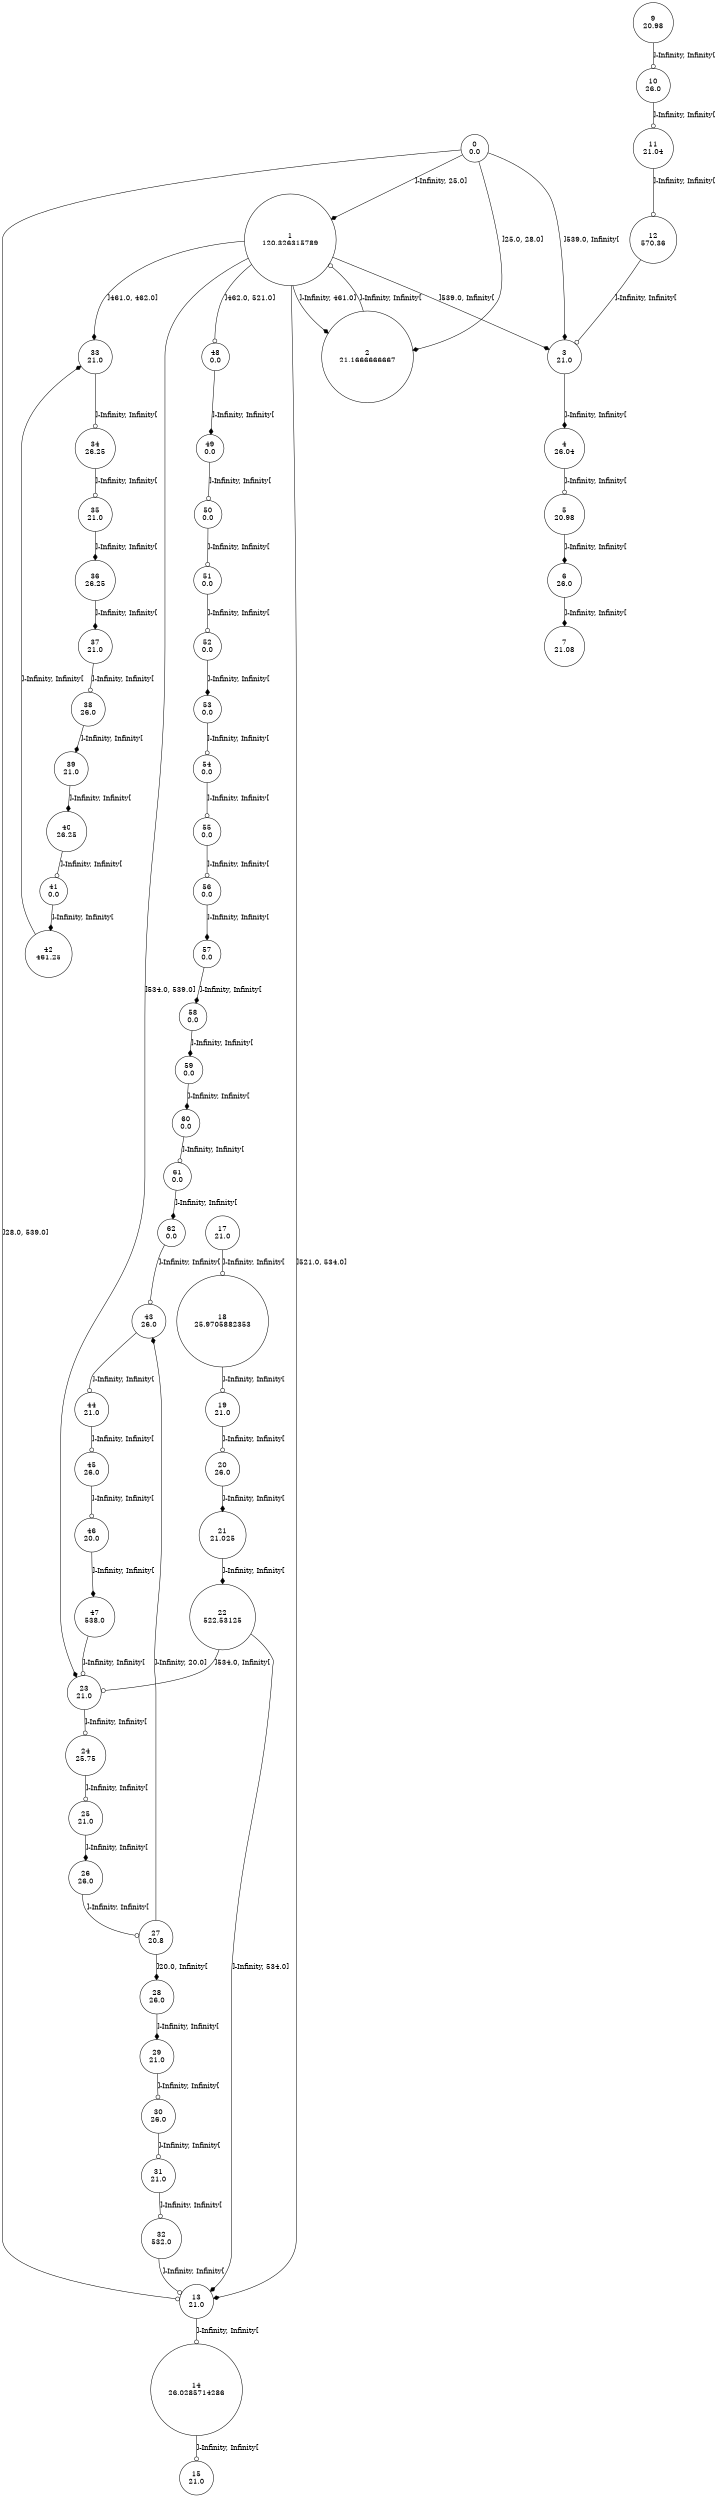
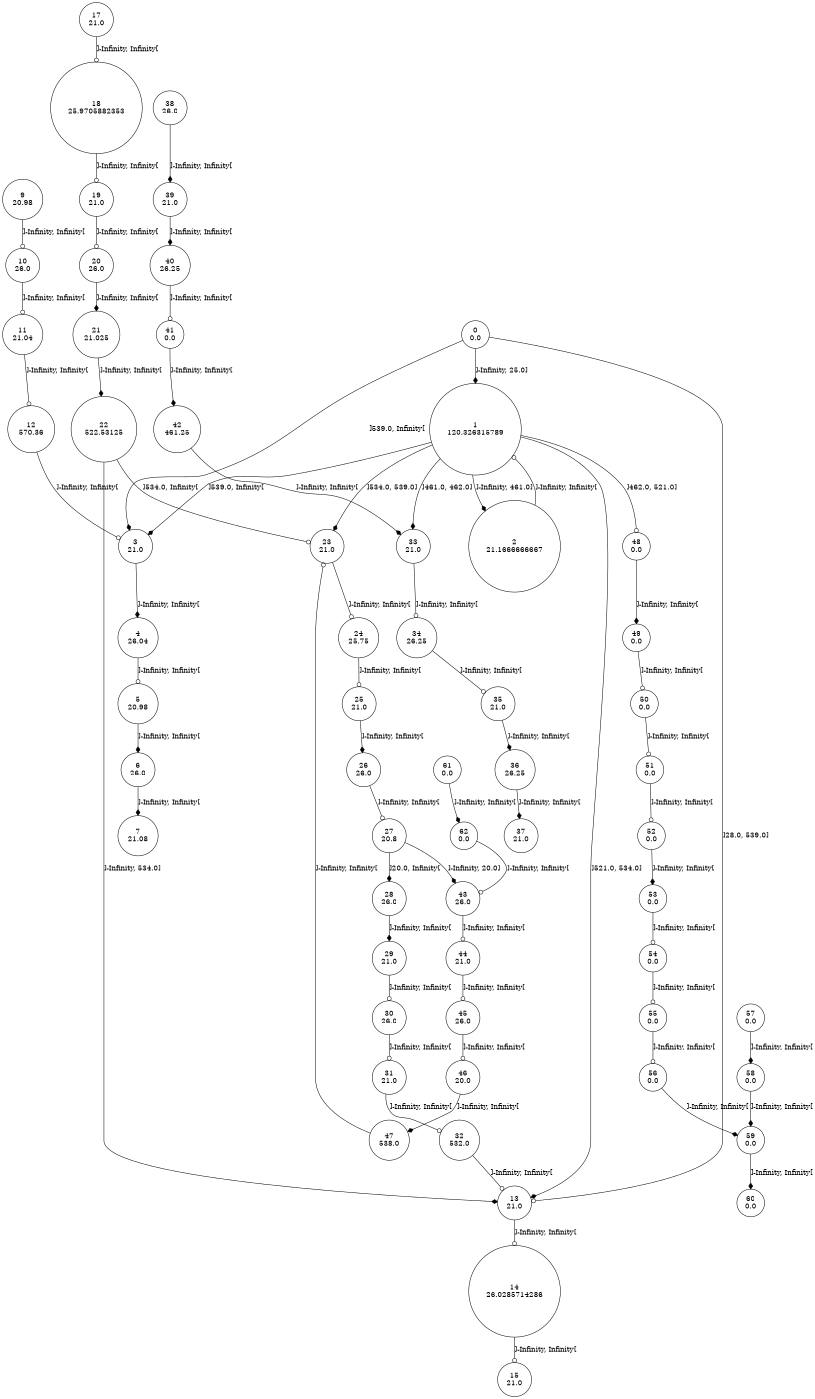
(502, 277) -> none
(92, 676) -> none
(207, 920) -> (694, 1115)
(182, 1148) -> none
